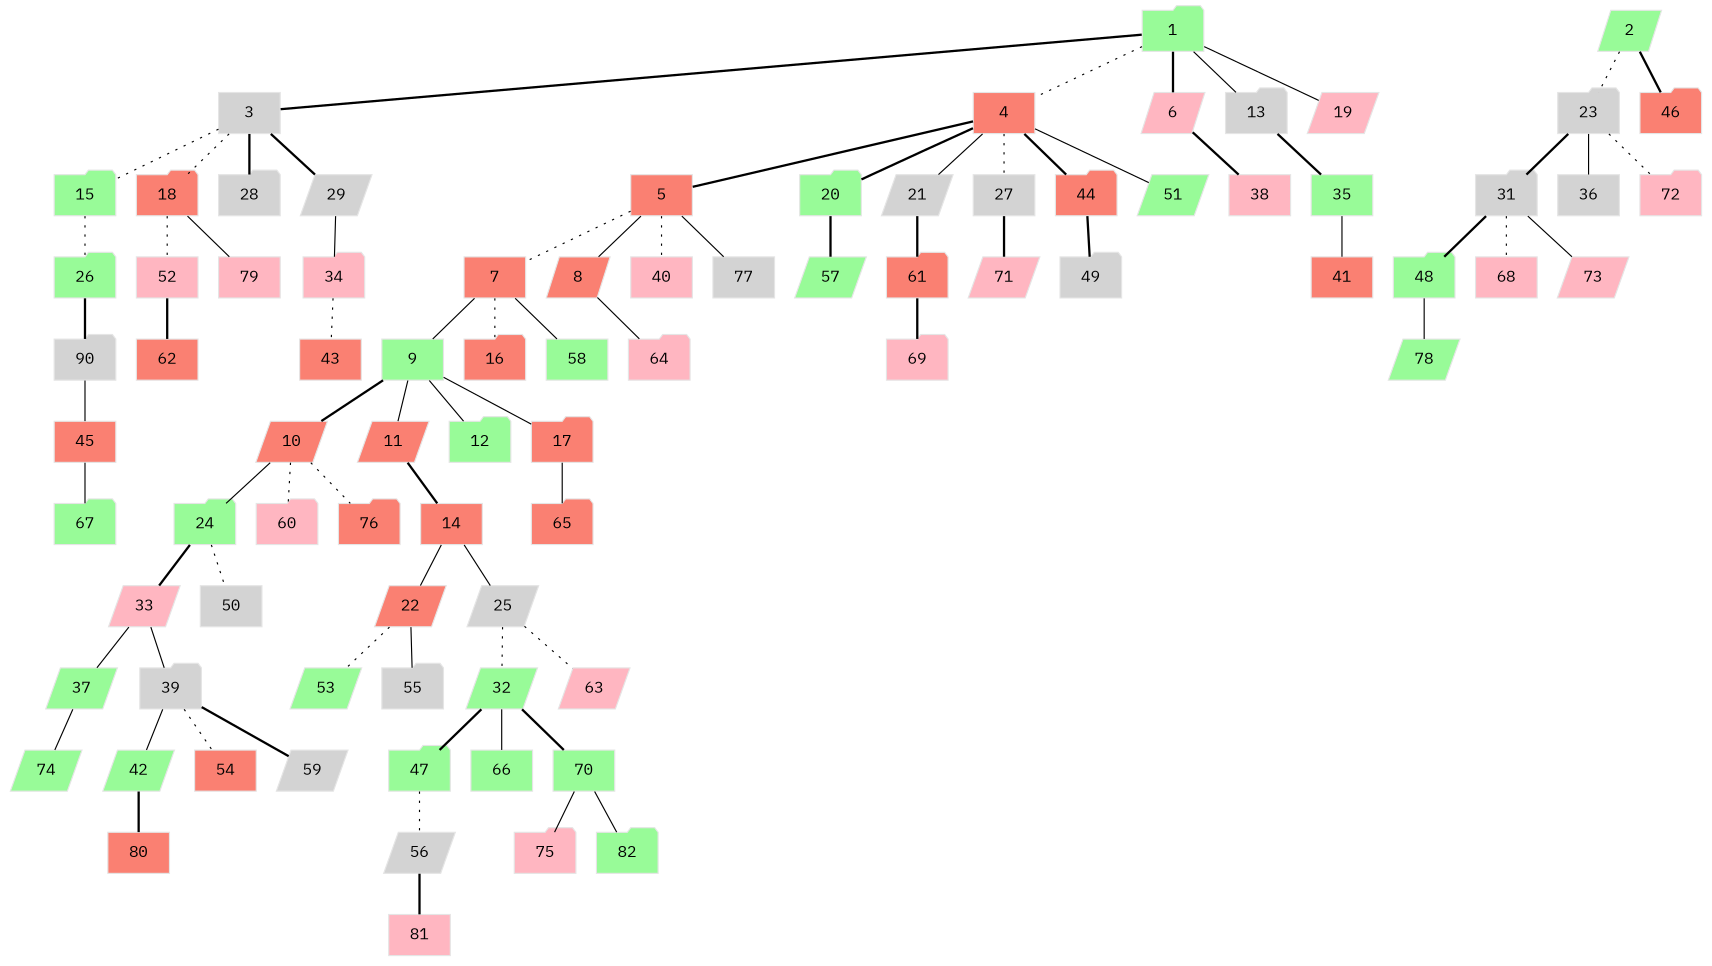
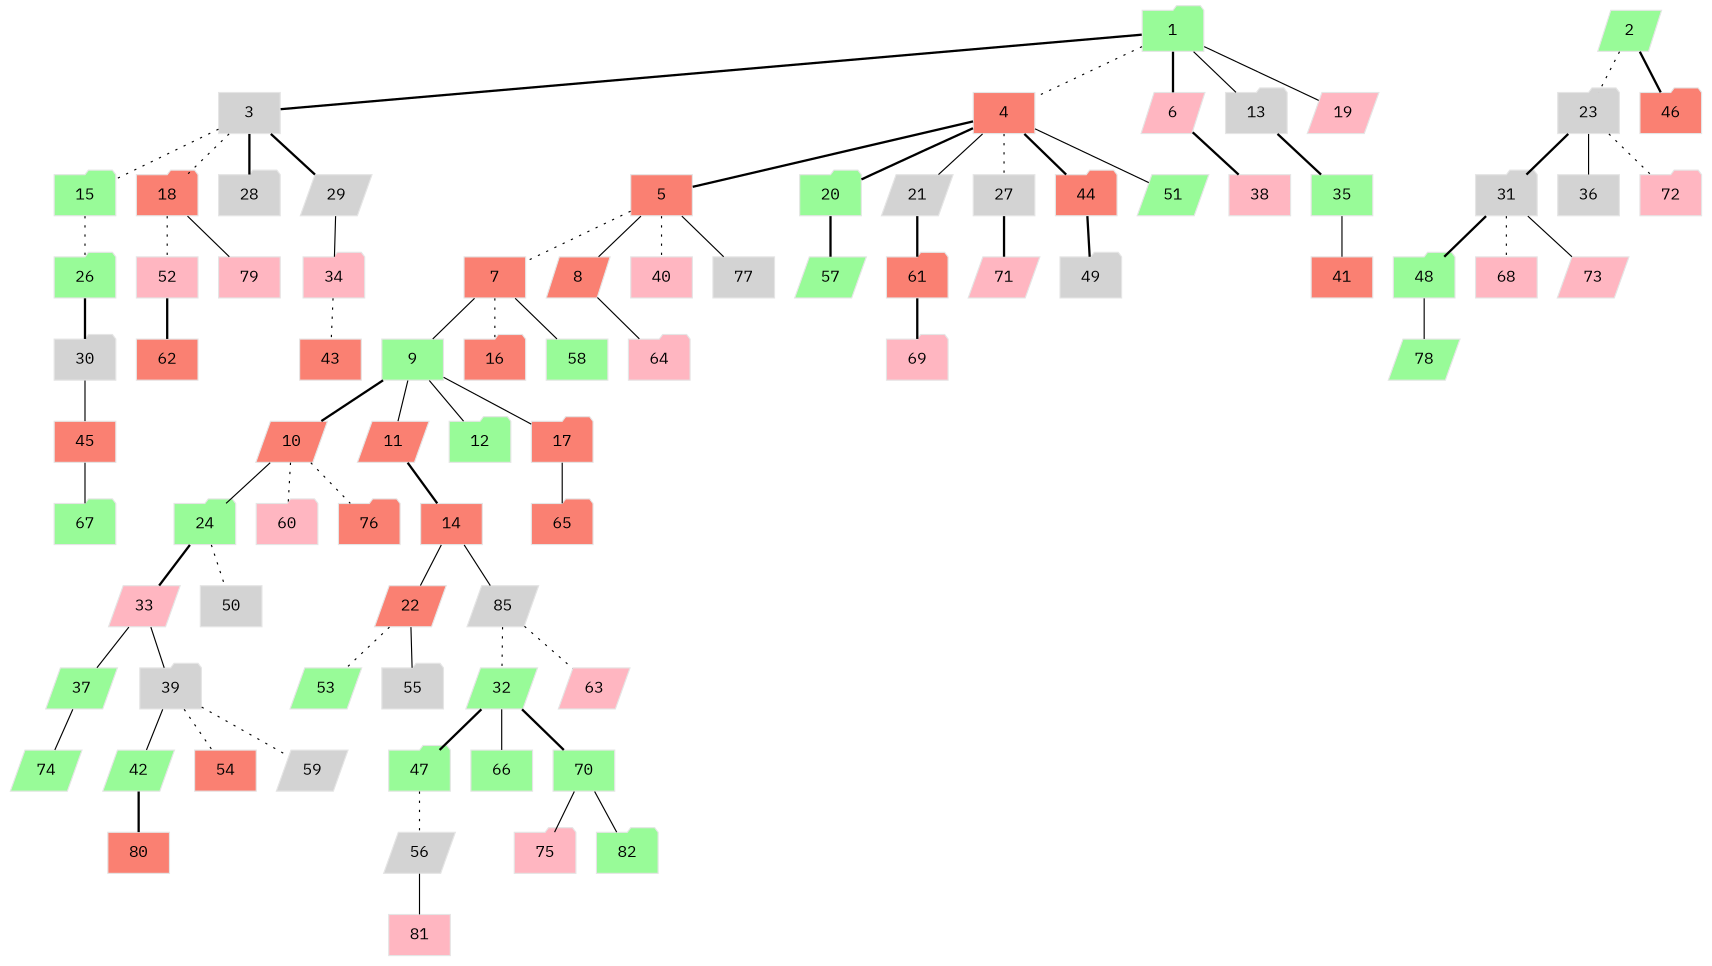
(85, 360) -> (85, 360)
(503, 606) -> (503, 606)
(245, 732) -> (245, 732)
(420, 894) -> (420, 894)
